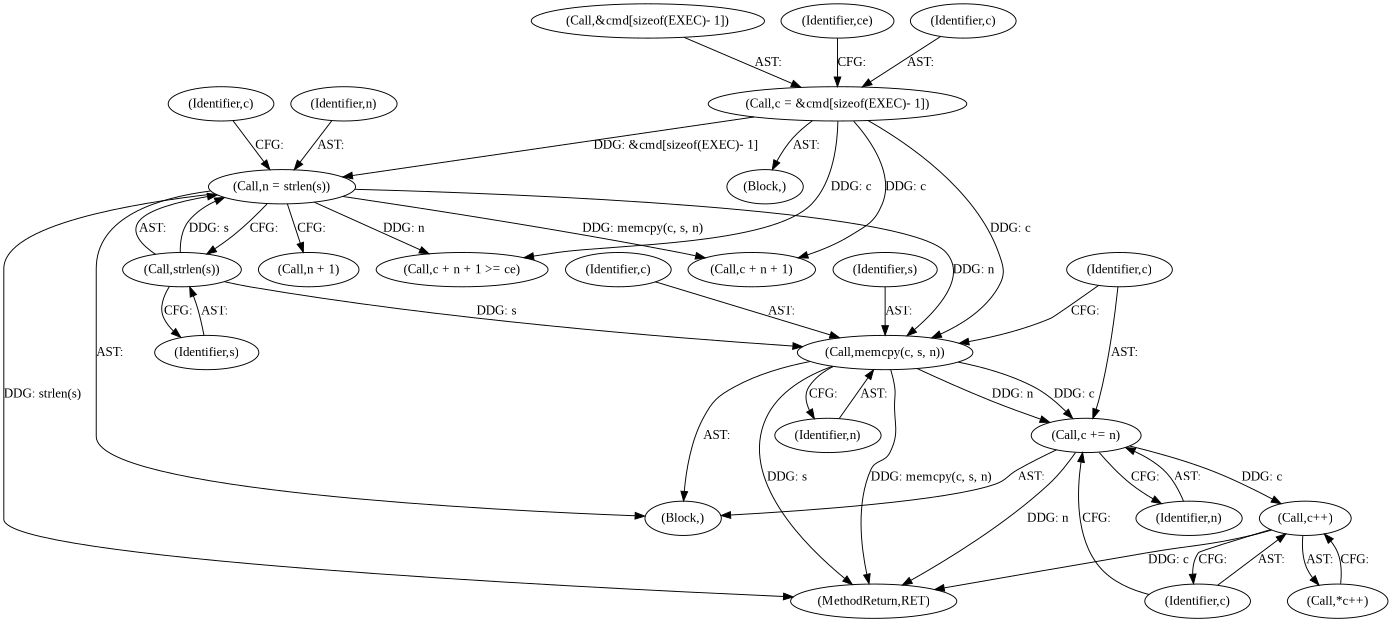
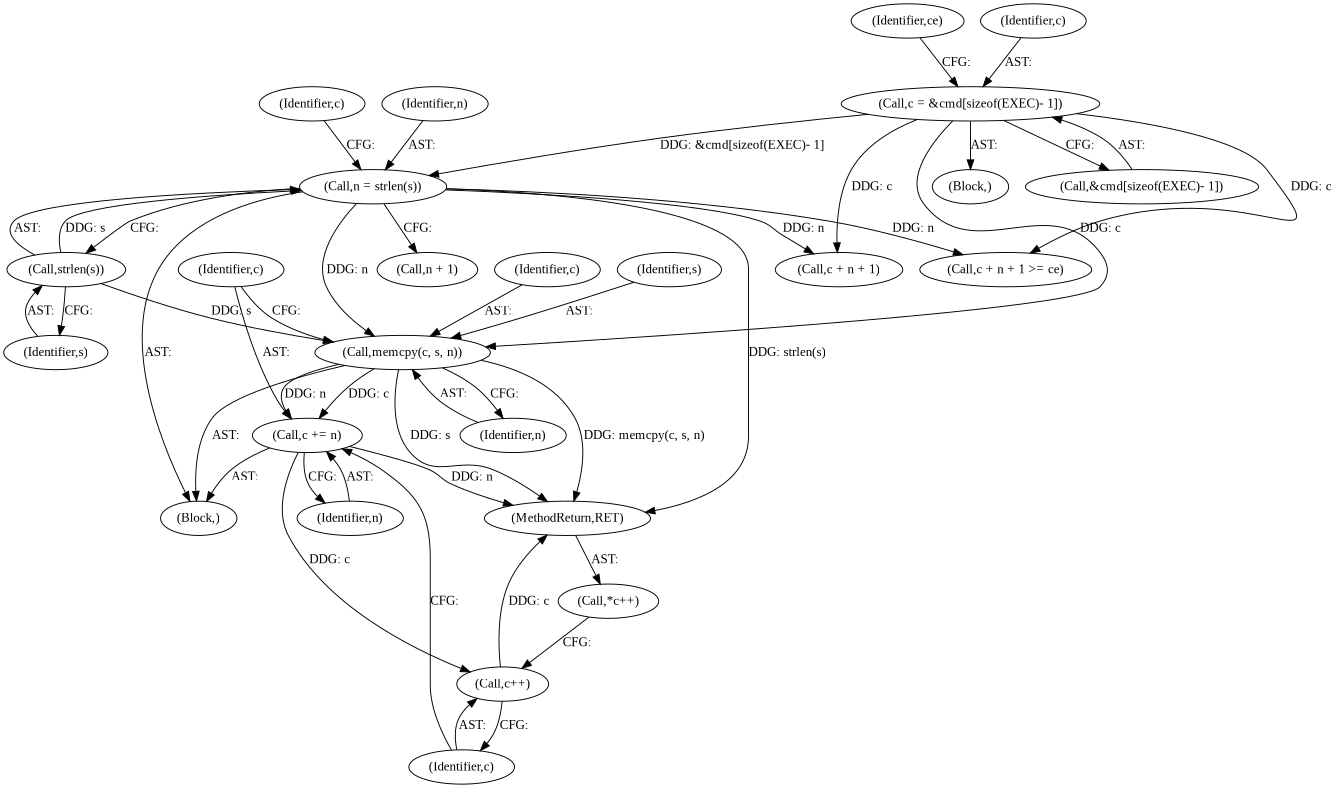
none -> (1052, 143)
(643, 228) -> (804, 228)
(1304, 558) -> (586, 555)
